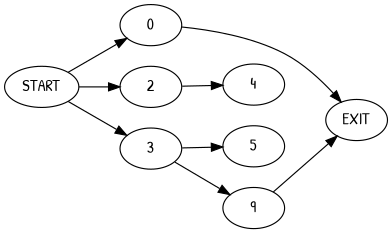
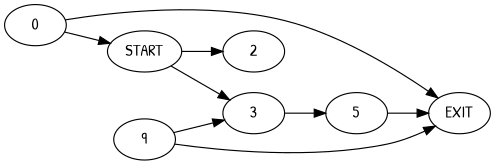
(92, 58) -> (82, 36)
(254, 85) -> none
none -> (402, 113)
(197, 175) -> (193, 128)
